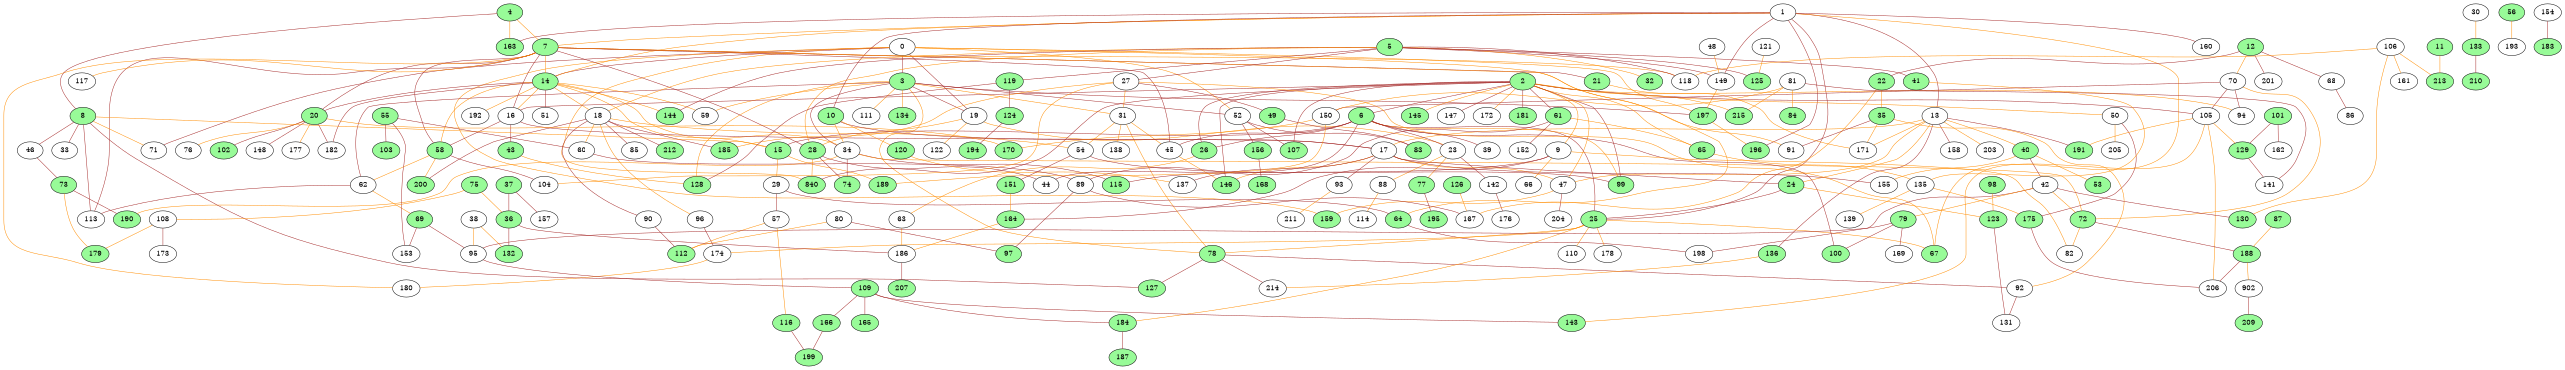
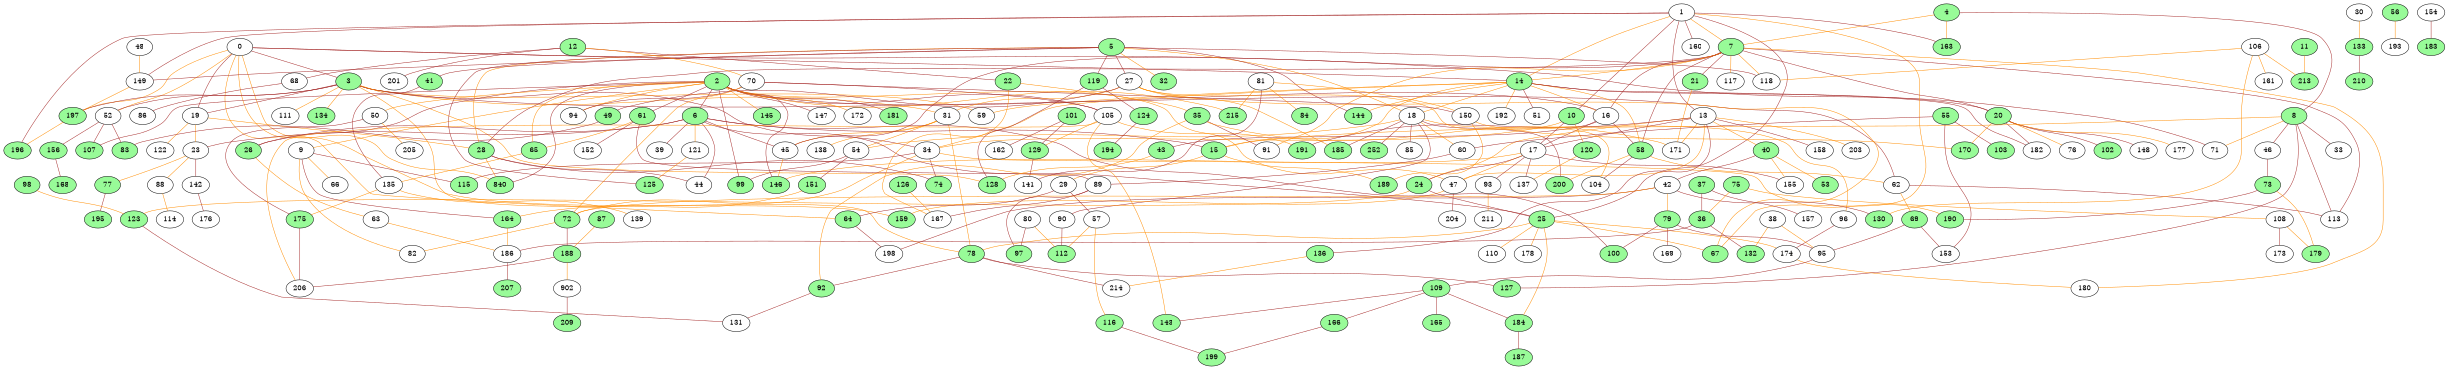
(1504, 129) -> (695, 133)
(1671, 129) -> (1618, 132)
(2144, 133) -> (355, 113)
(670, 150) -> (1374, 150)
(2020, 288) -> (822, 288)
